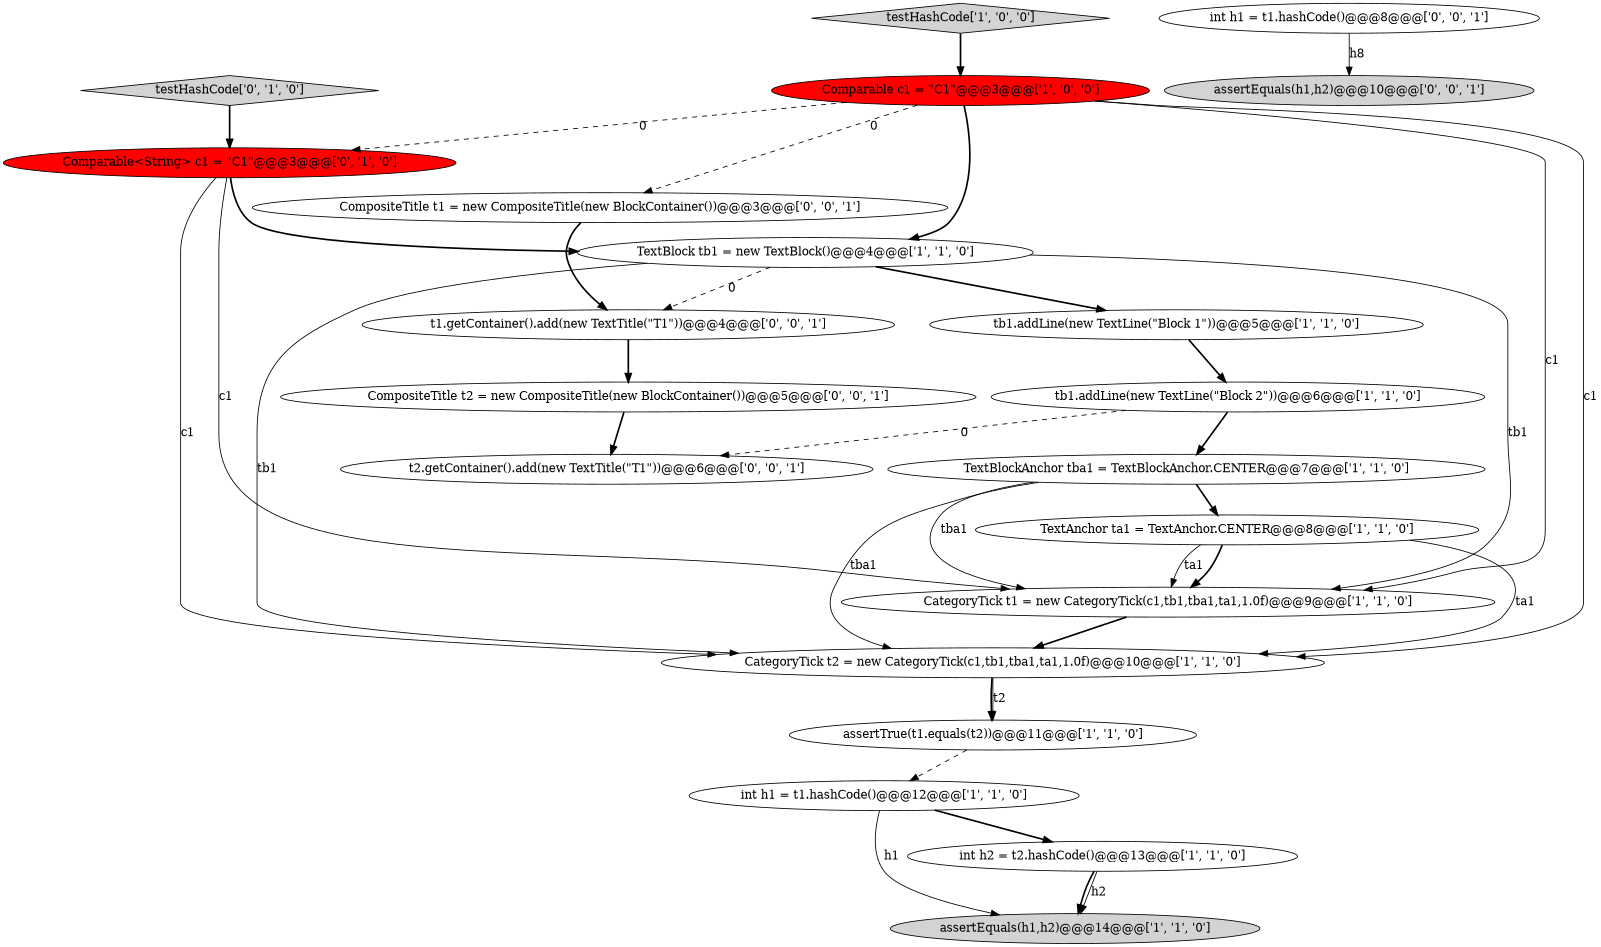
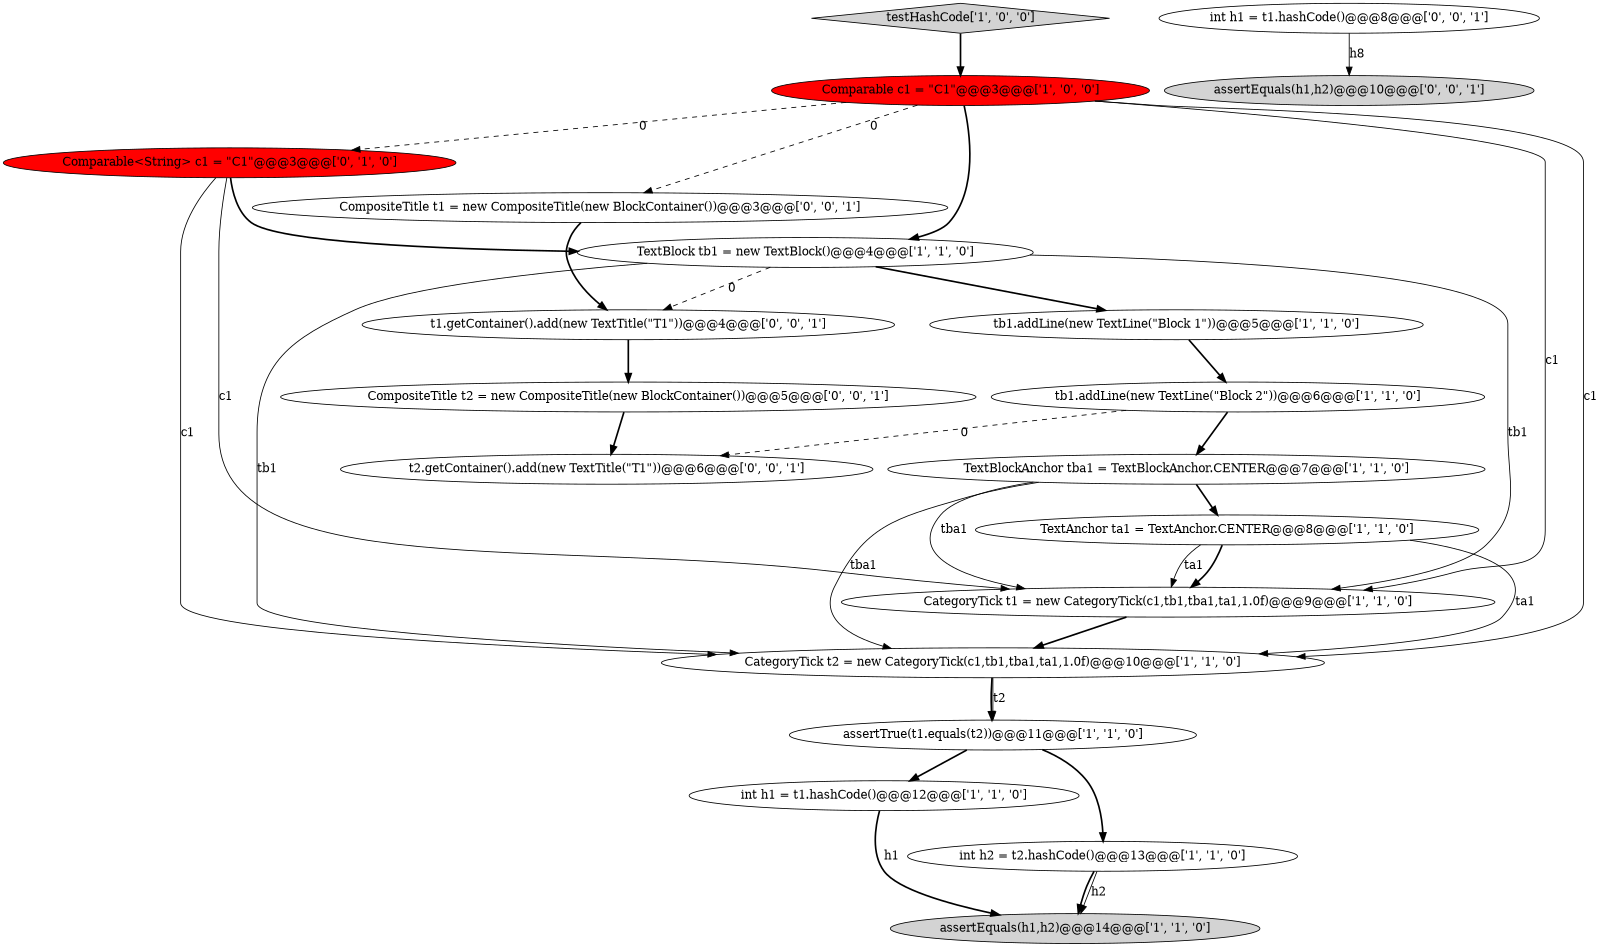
(230, 91) -> none
(942, 763) -> (942, 763)
(989, 825) -> (1087, 781)
(906, 887) -> (906, 887)
